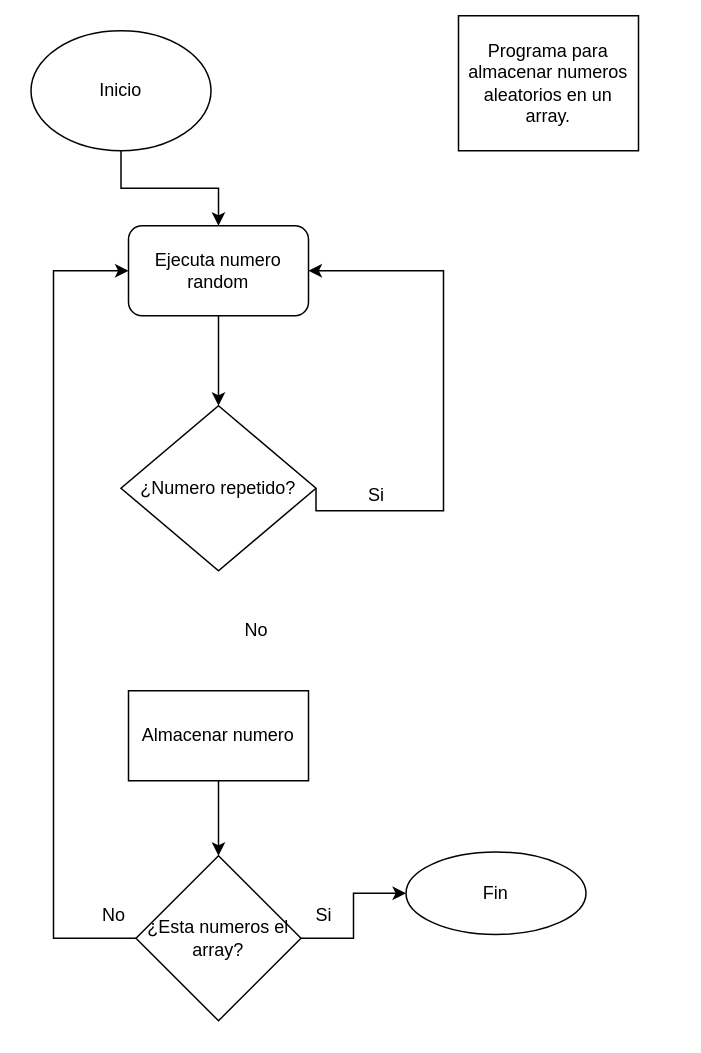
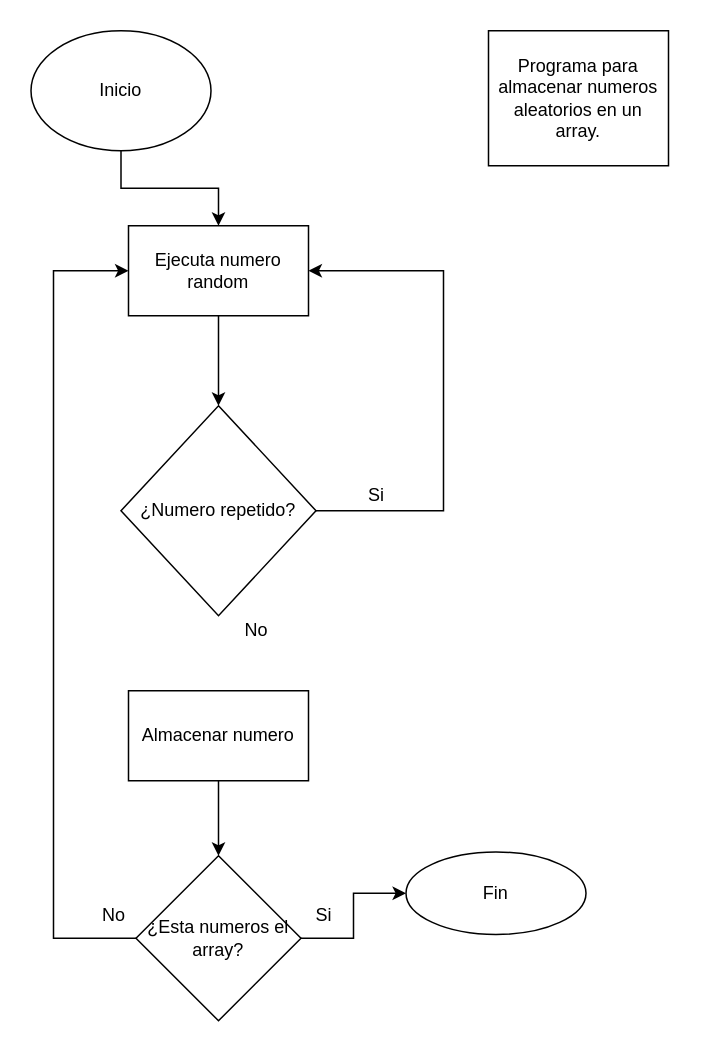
(548, 83) -> (578, 98)
(218, 271) -> (218, 271)
(218, 488) -> (218, 511)
